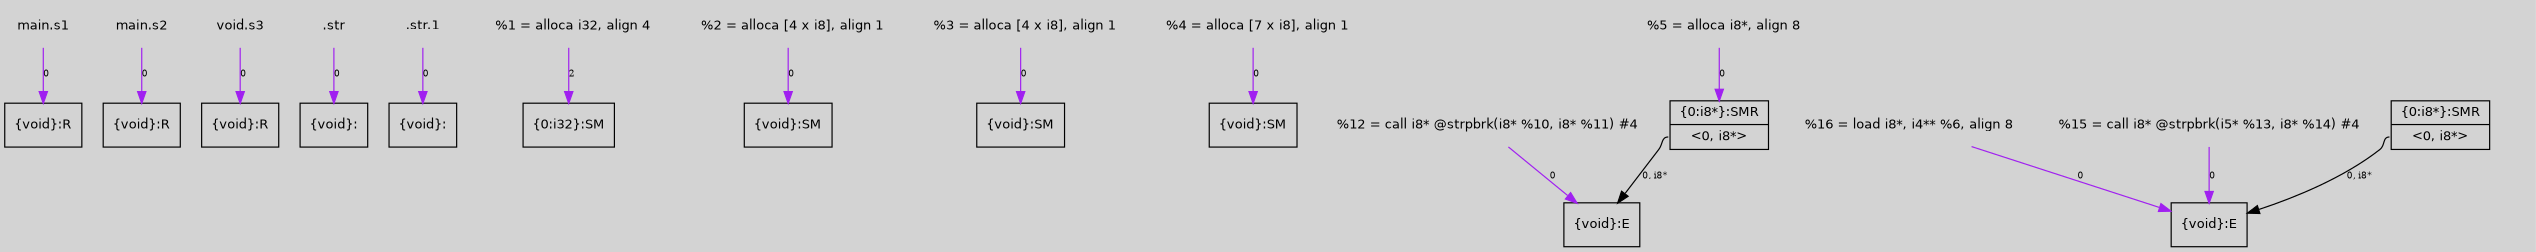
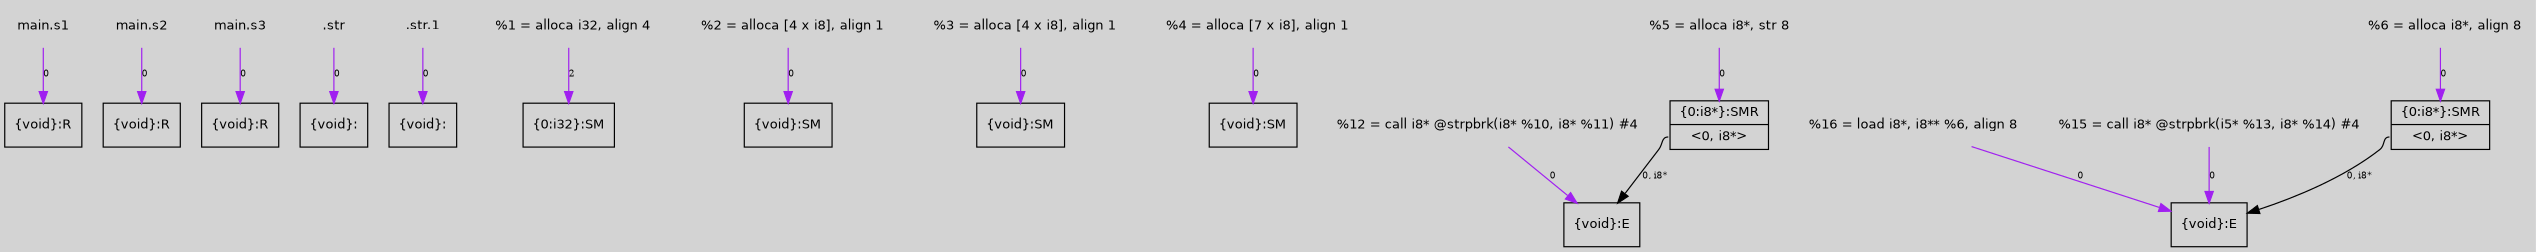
(240, 26) -> (240, 26)
(1719, 26) -> (1719, 26)
none -> (2440, 26)
(1909, 125) -> (1909, 125)
